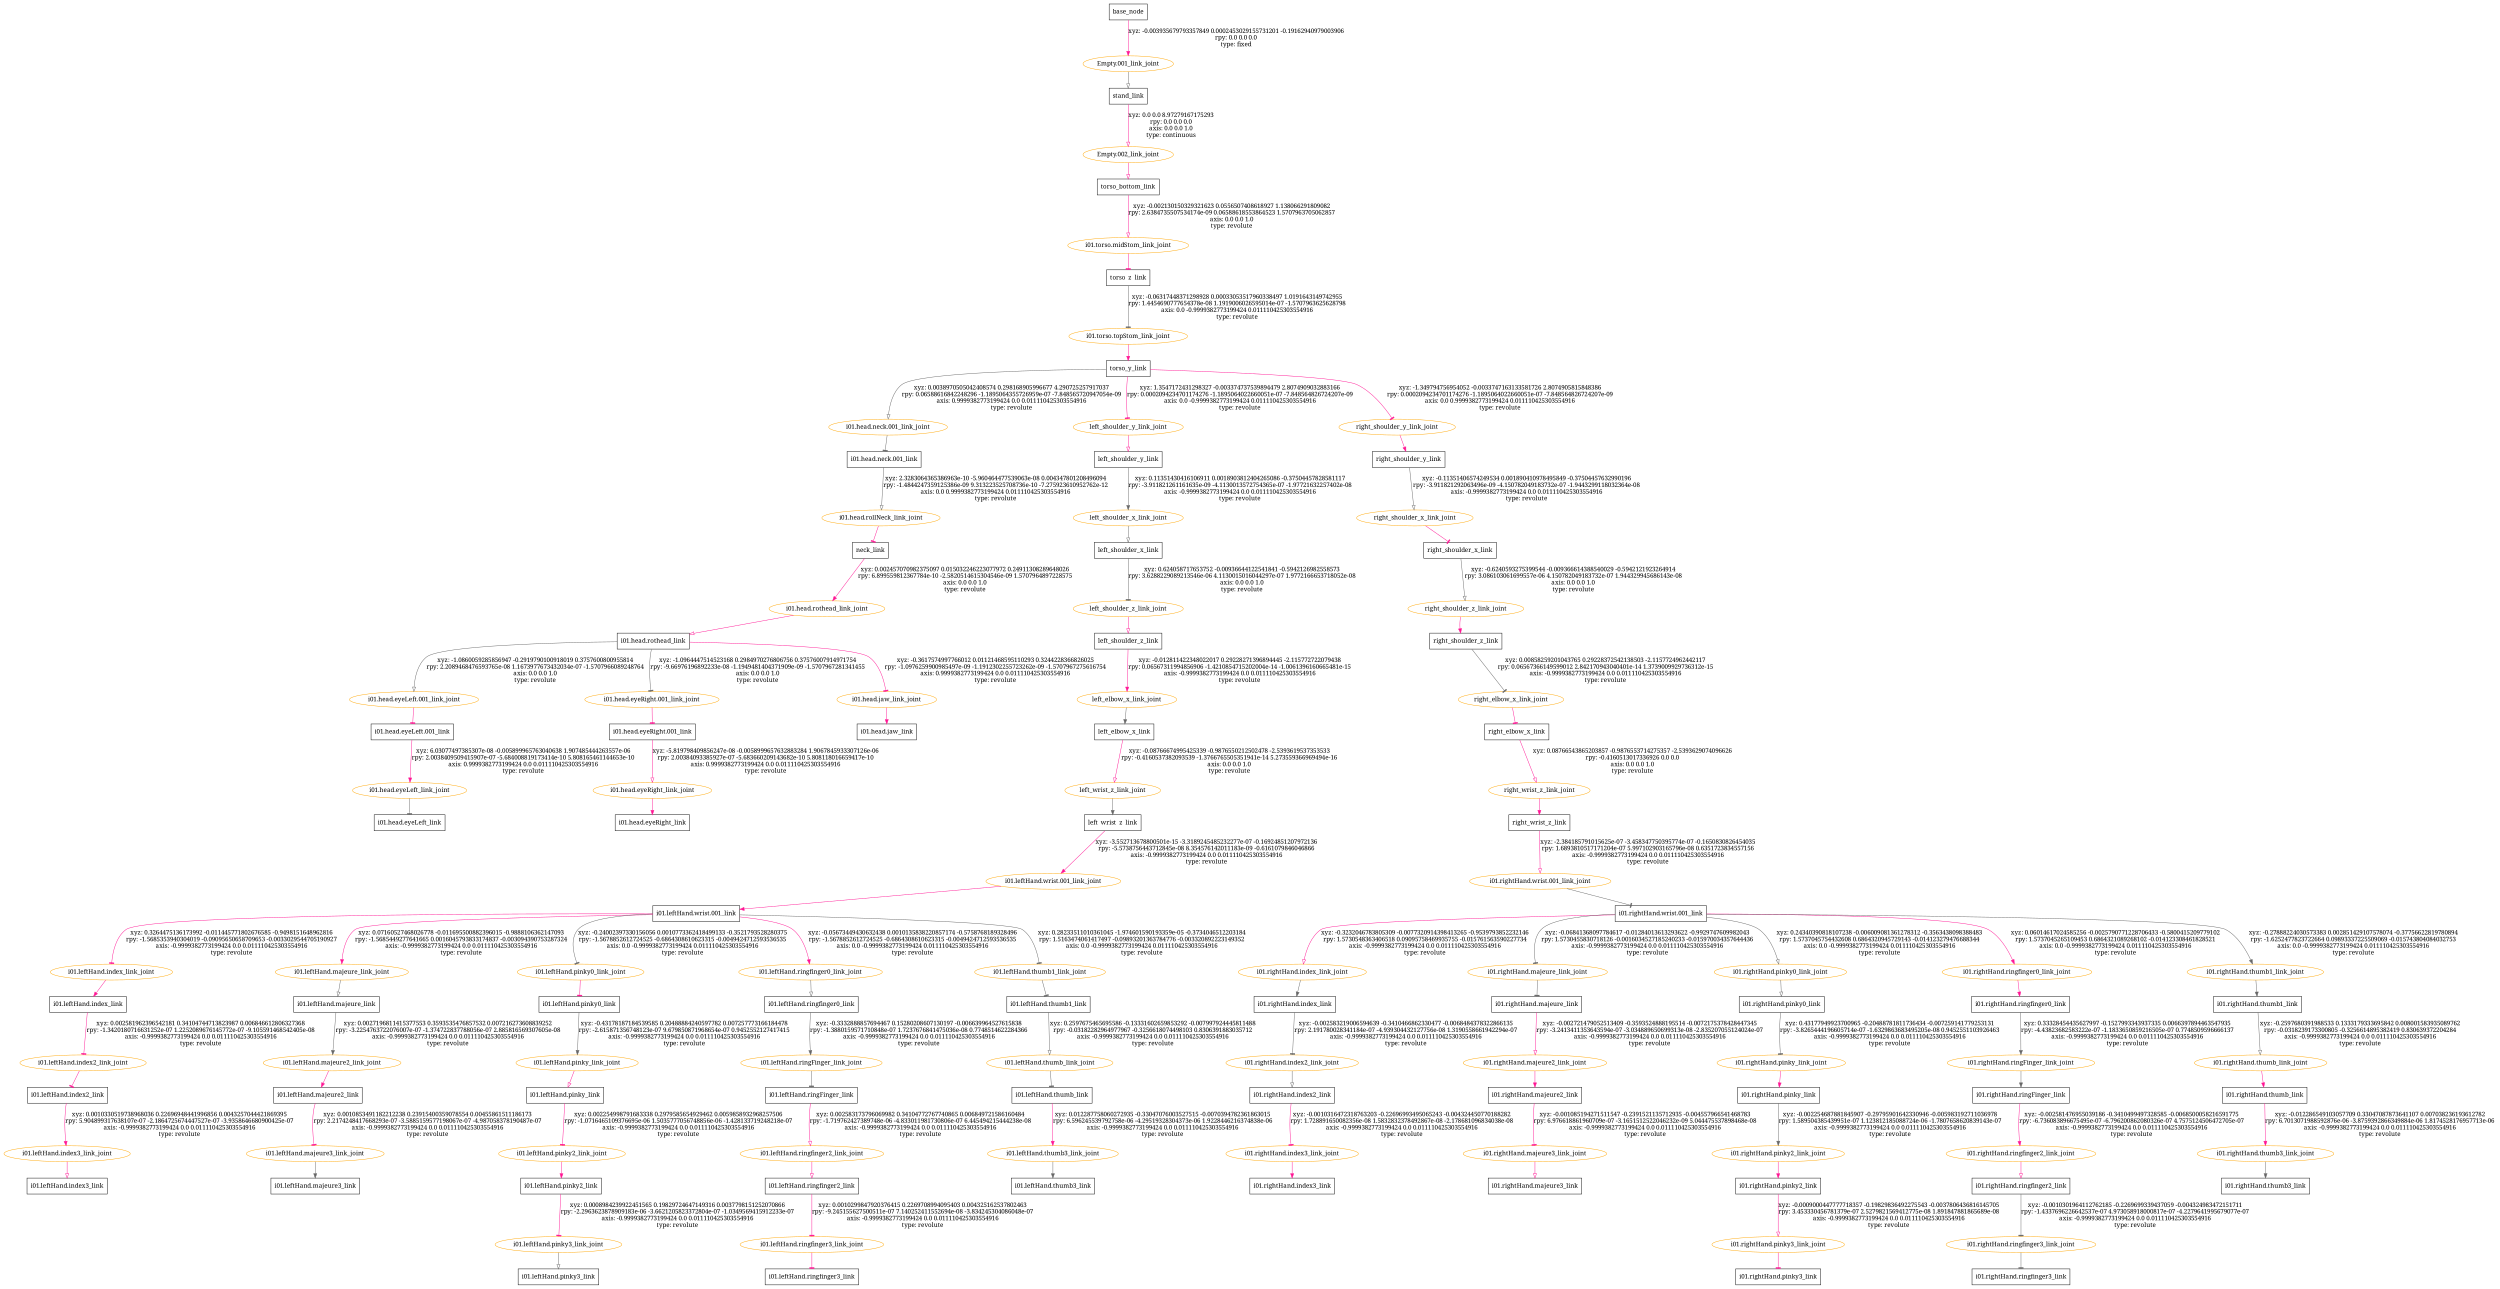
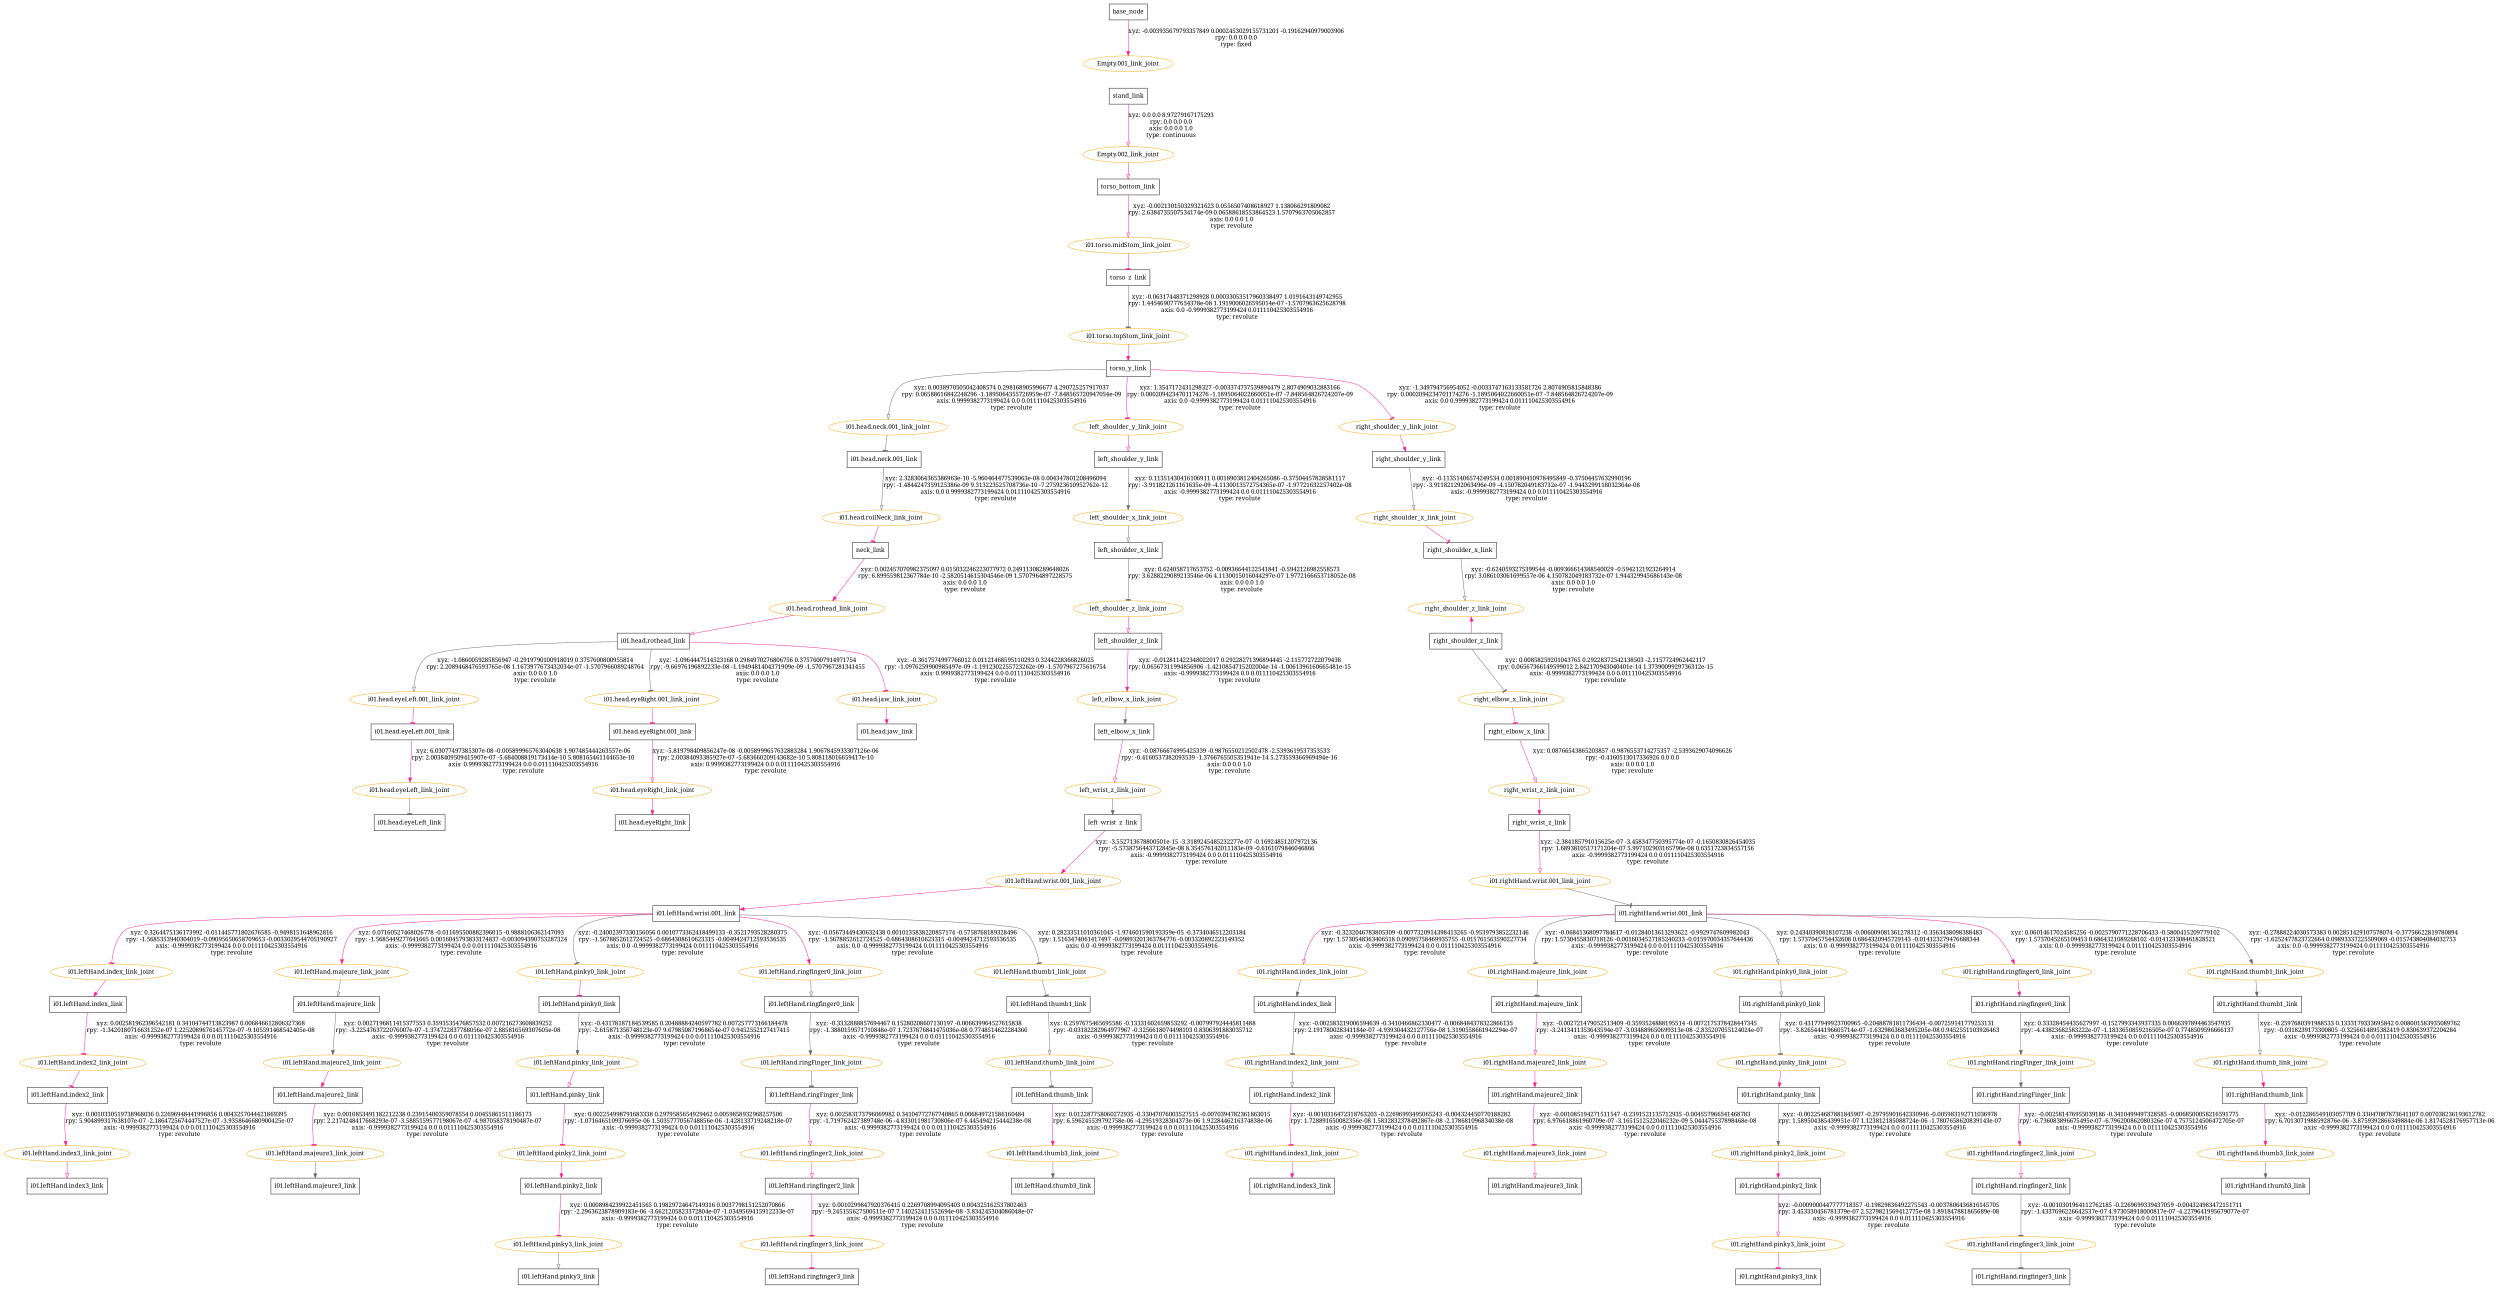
(1128, 78) -> none
(1460, 623) -> (1472, 627)
